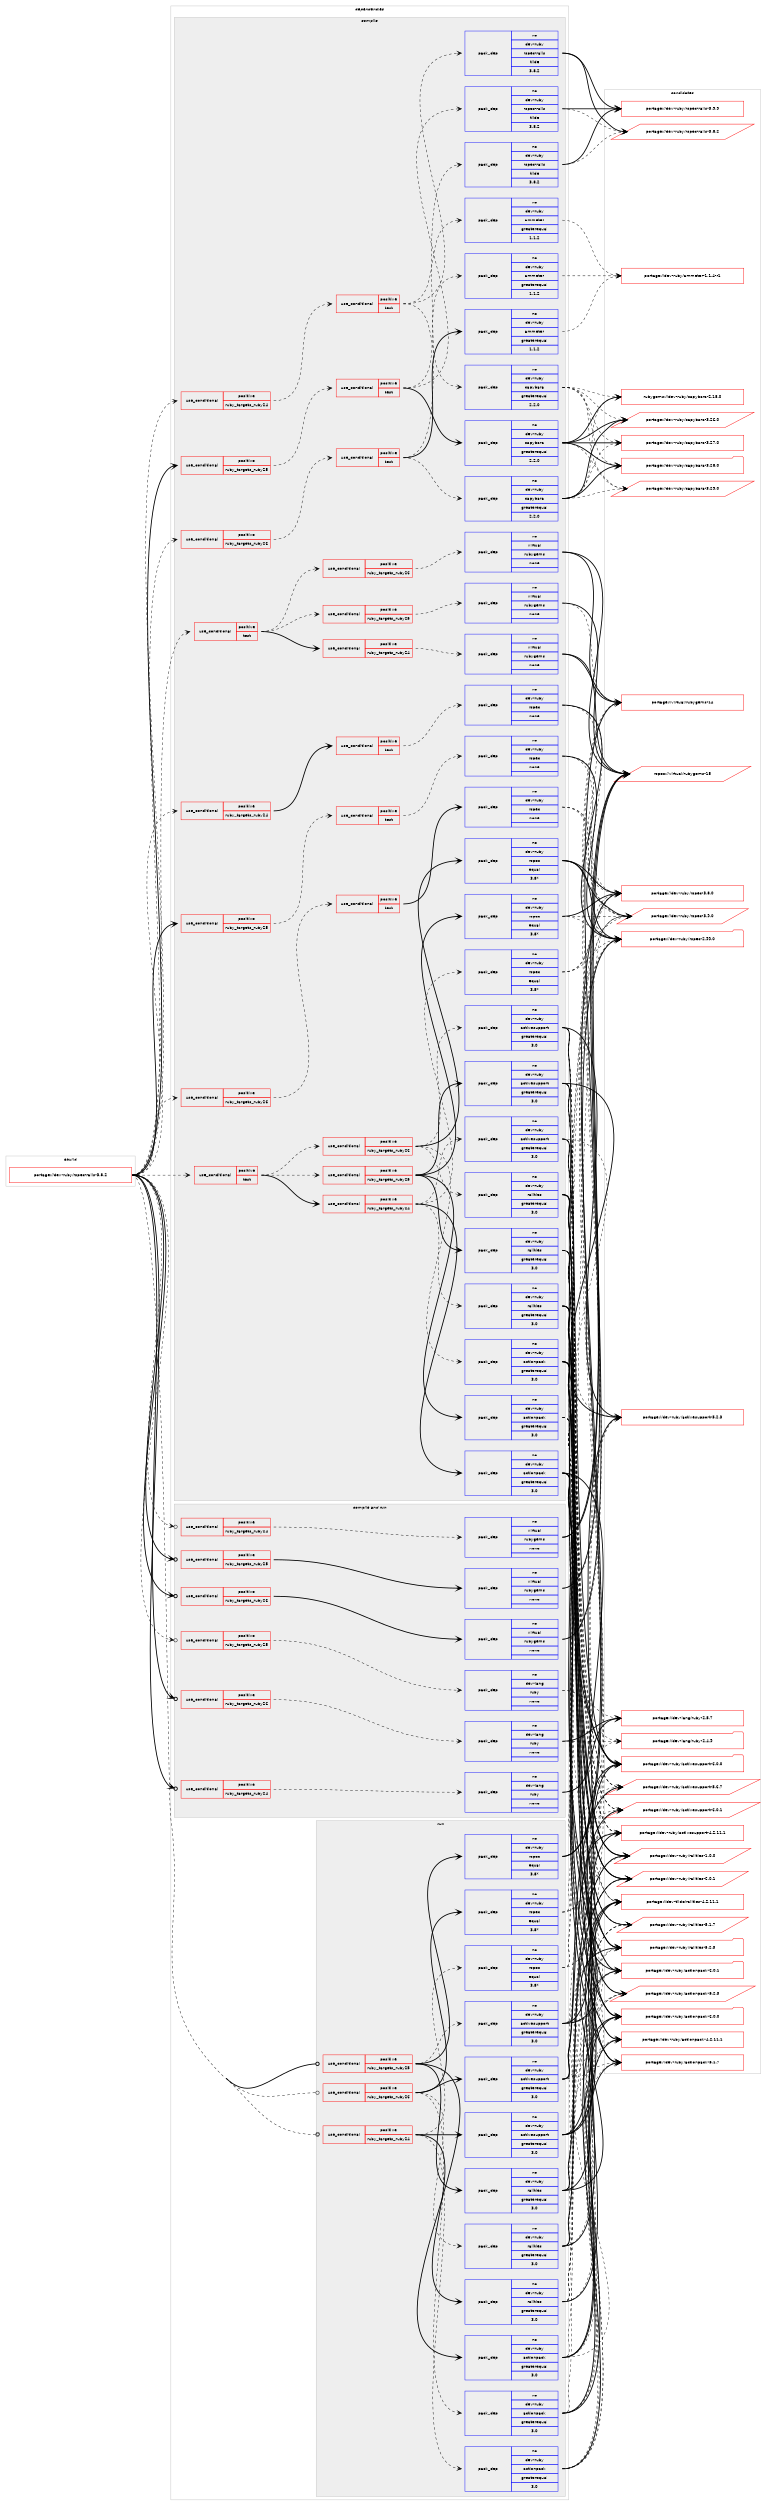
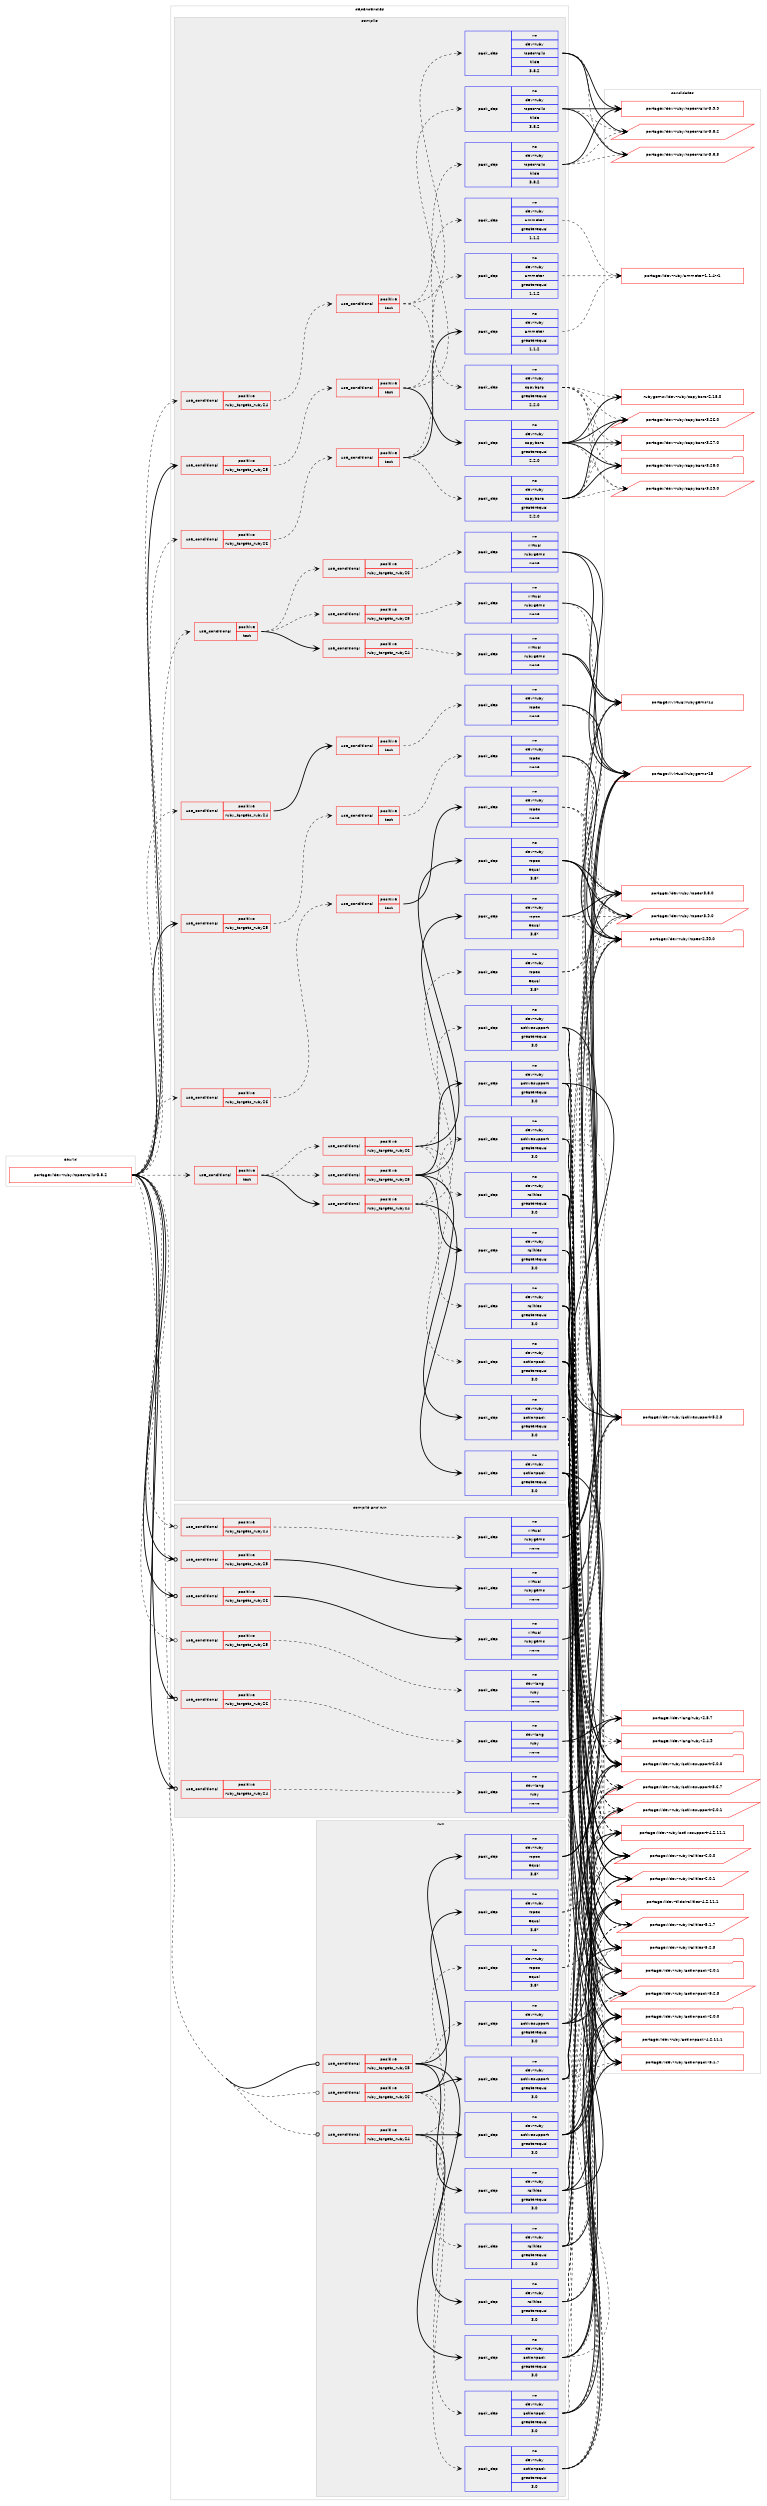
none -> (683, 155)
(683, 774) -> (683, 774)
(683, 1856) -> (683, 1856)
